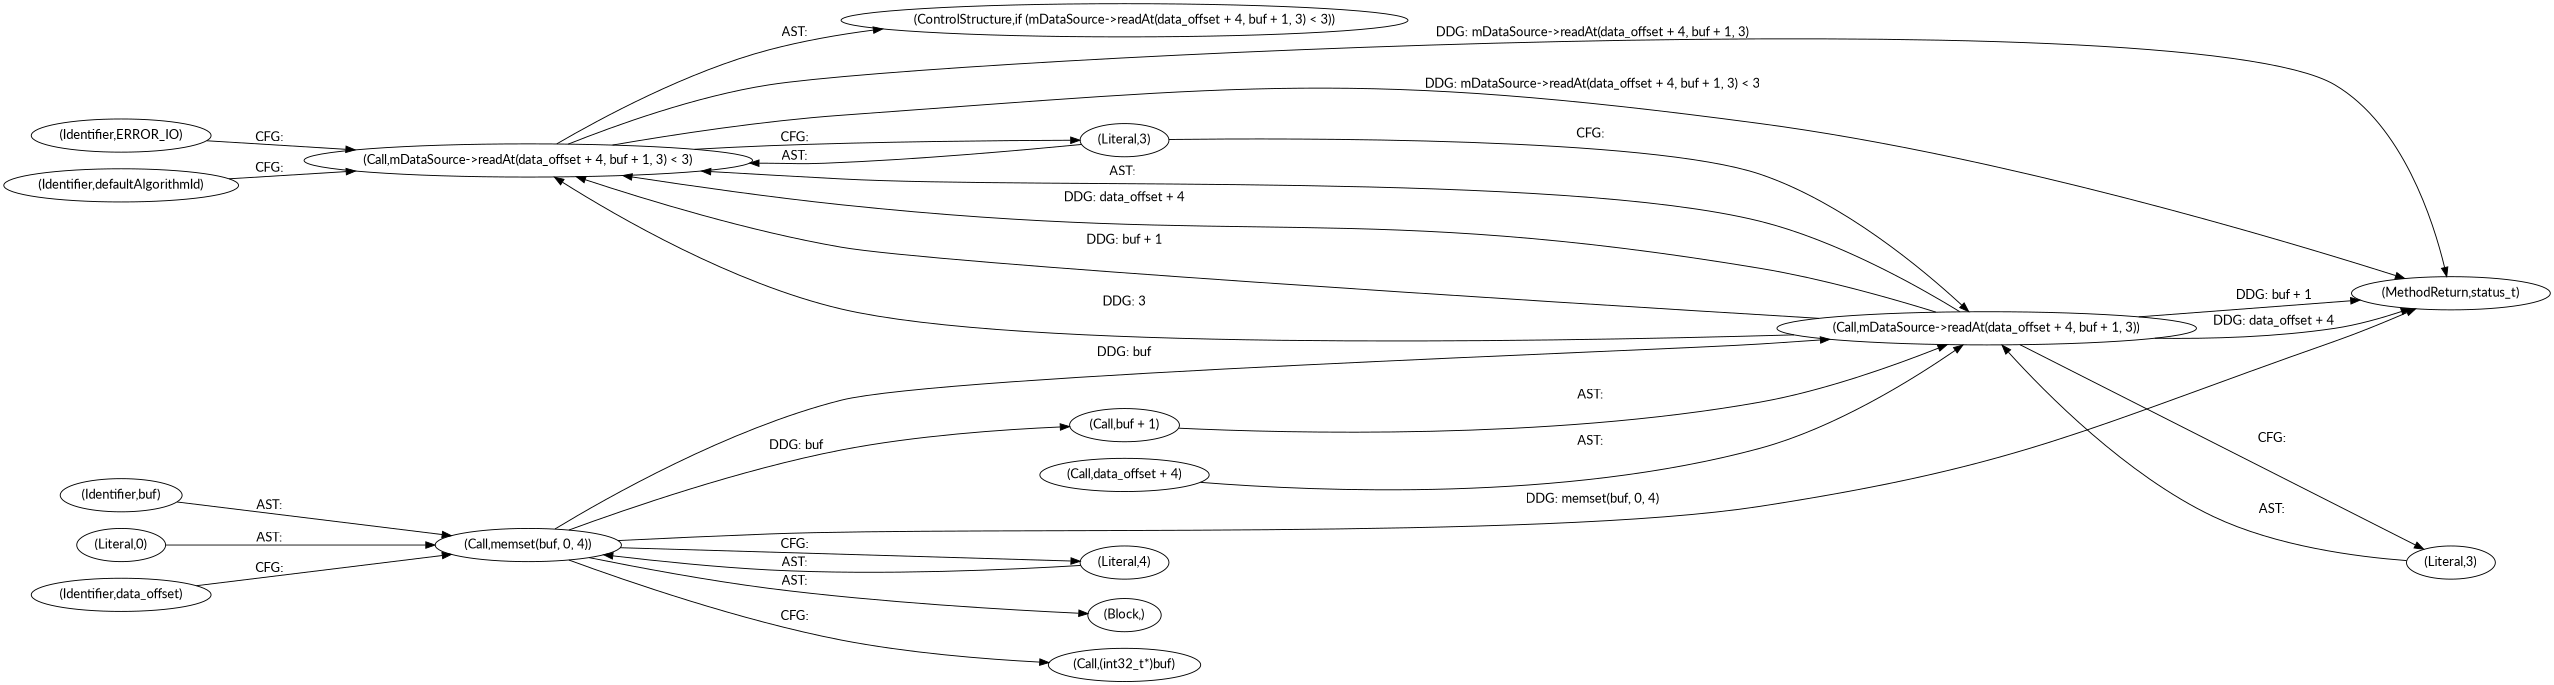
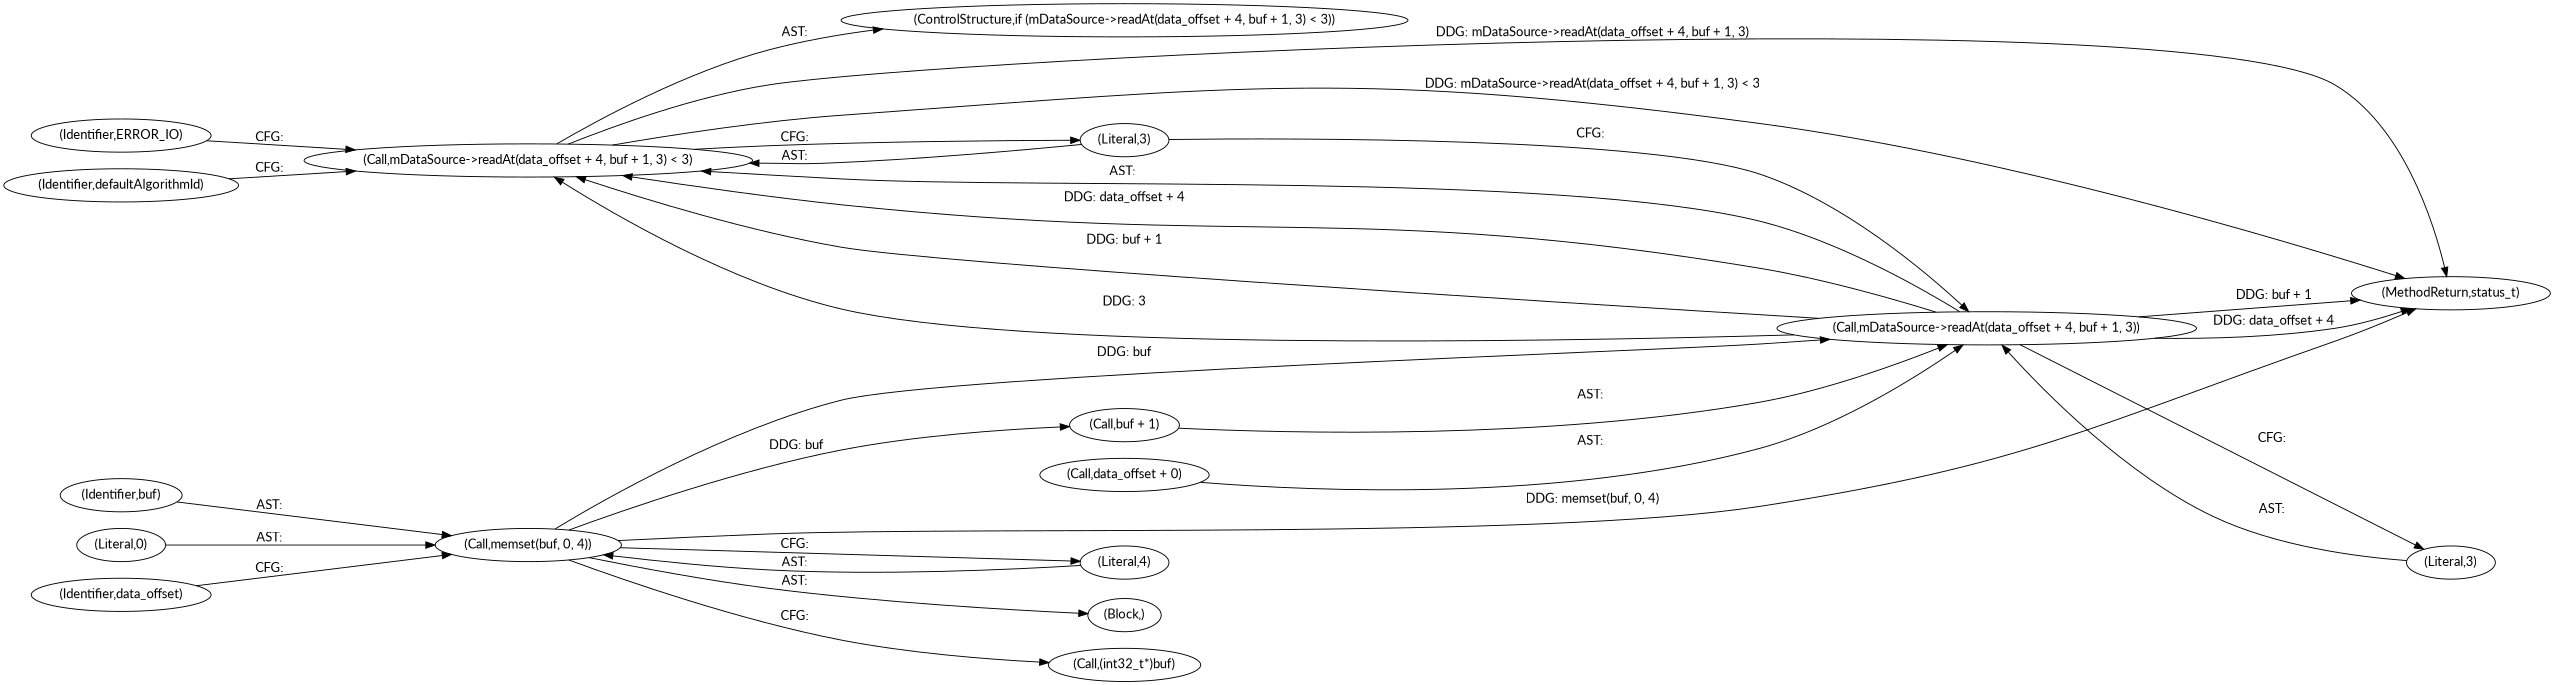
(1125, 475) -> (1125, 475)
